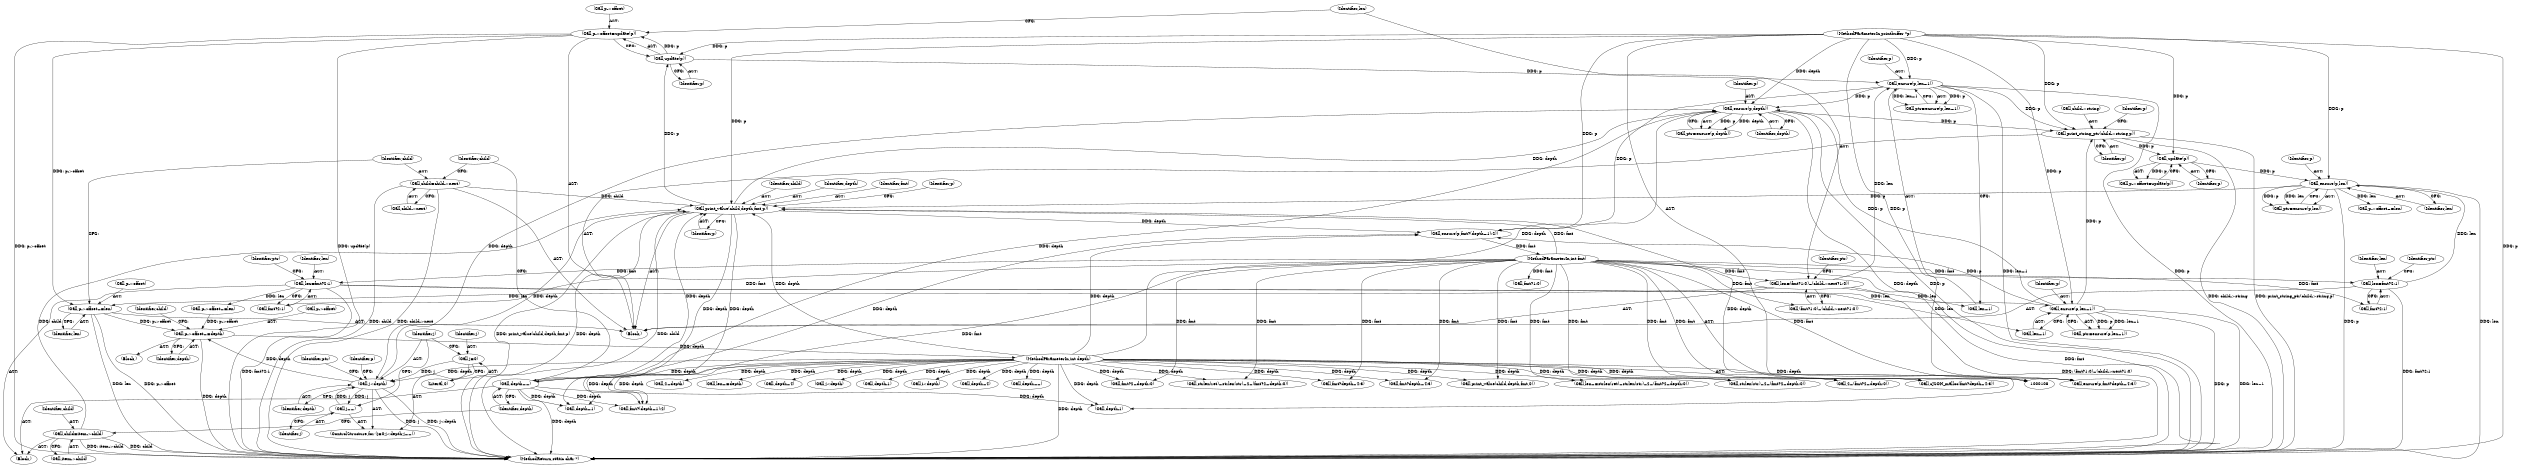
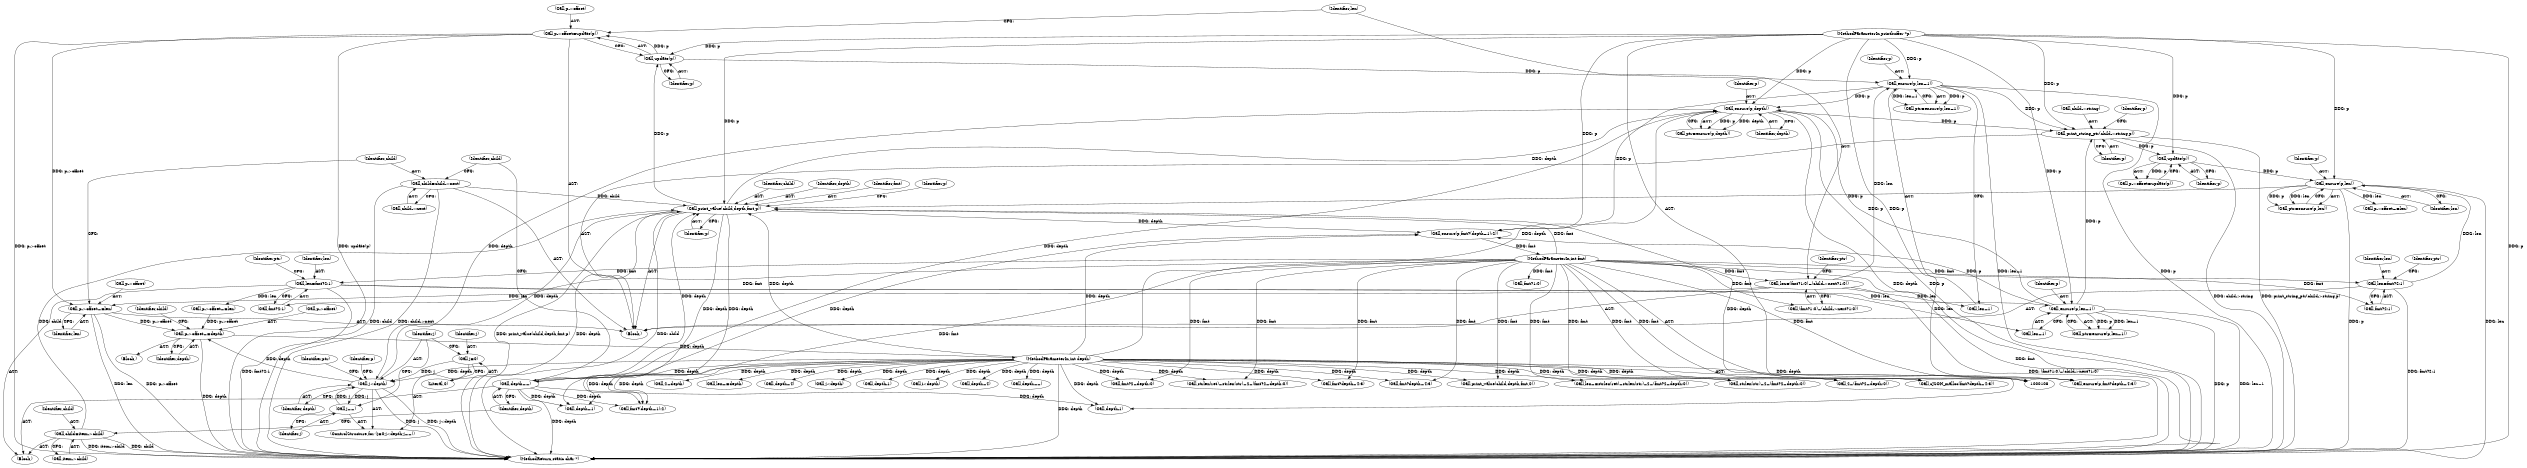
(1808, 71) -> (1804, 71)
